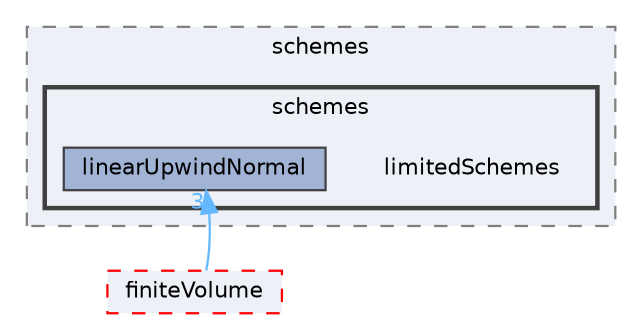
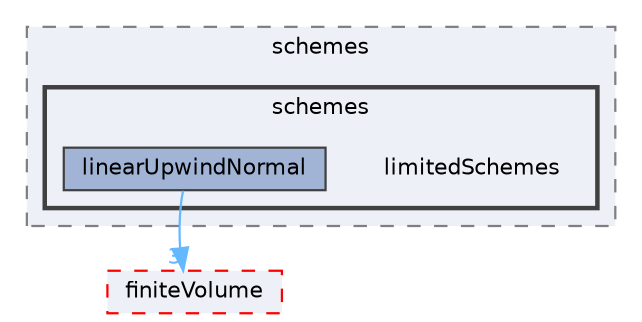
(209, 242) -> (180, 219)
